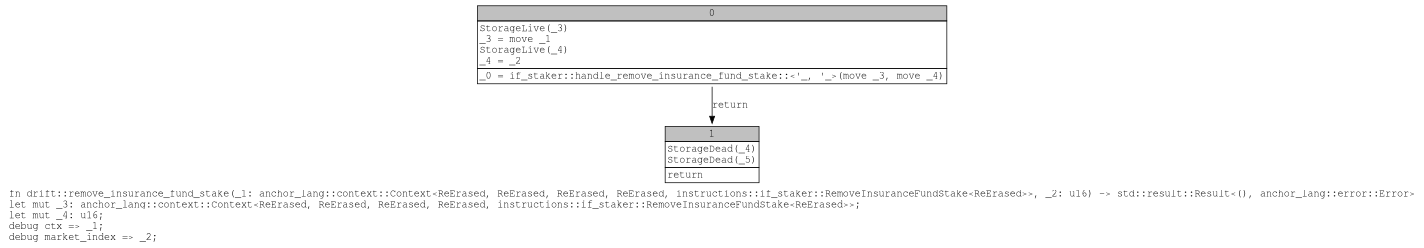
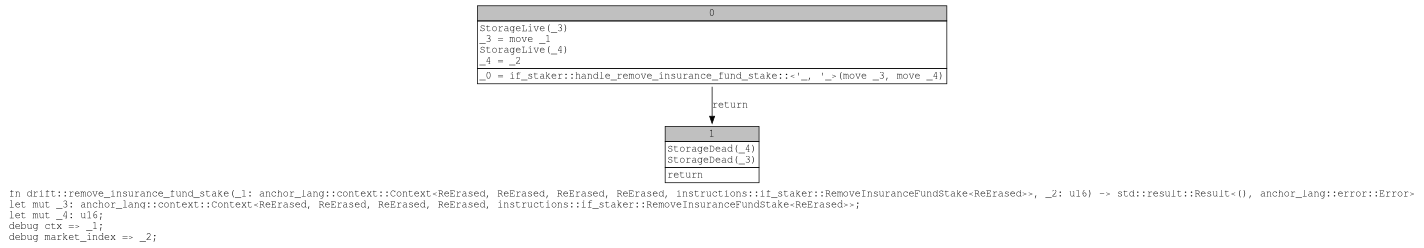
(712, 160) -> (712, 160)
